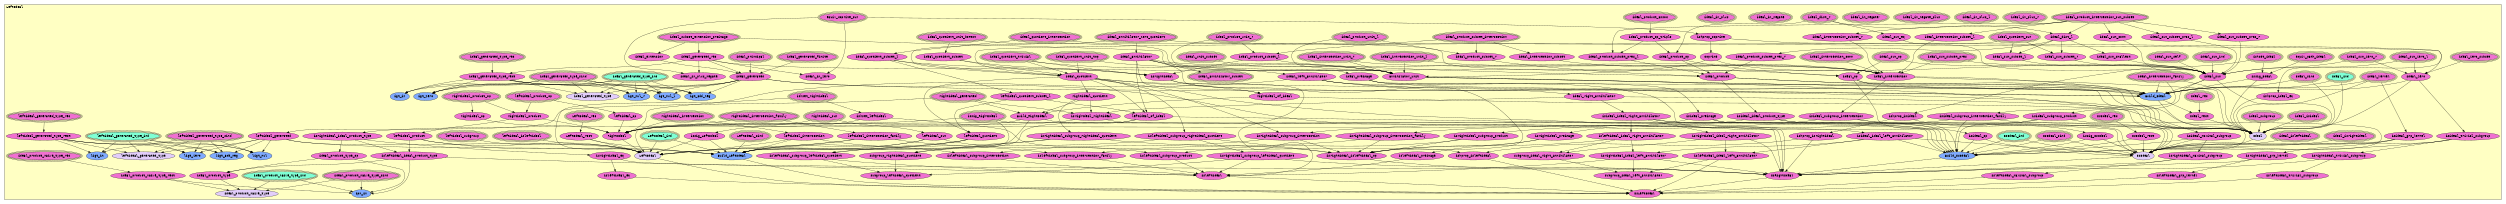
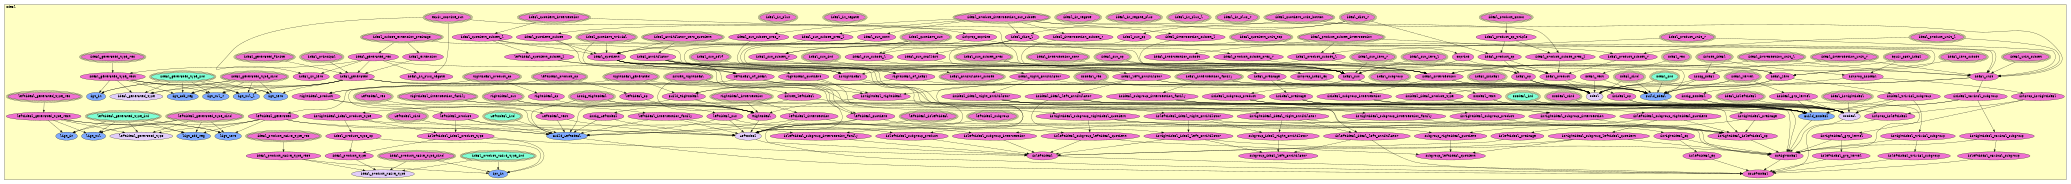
(15, 7) -> (11, 7)
none -> (1886, 66)
(1404, 77) -> (1984, 77)
none -> (979, 84)
(2176, 106) -> (1620, 85)
(654, 146) -> (827, 98)
